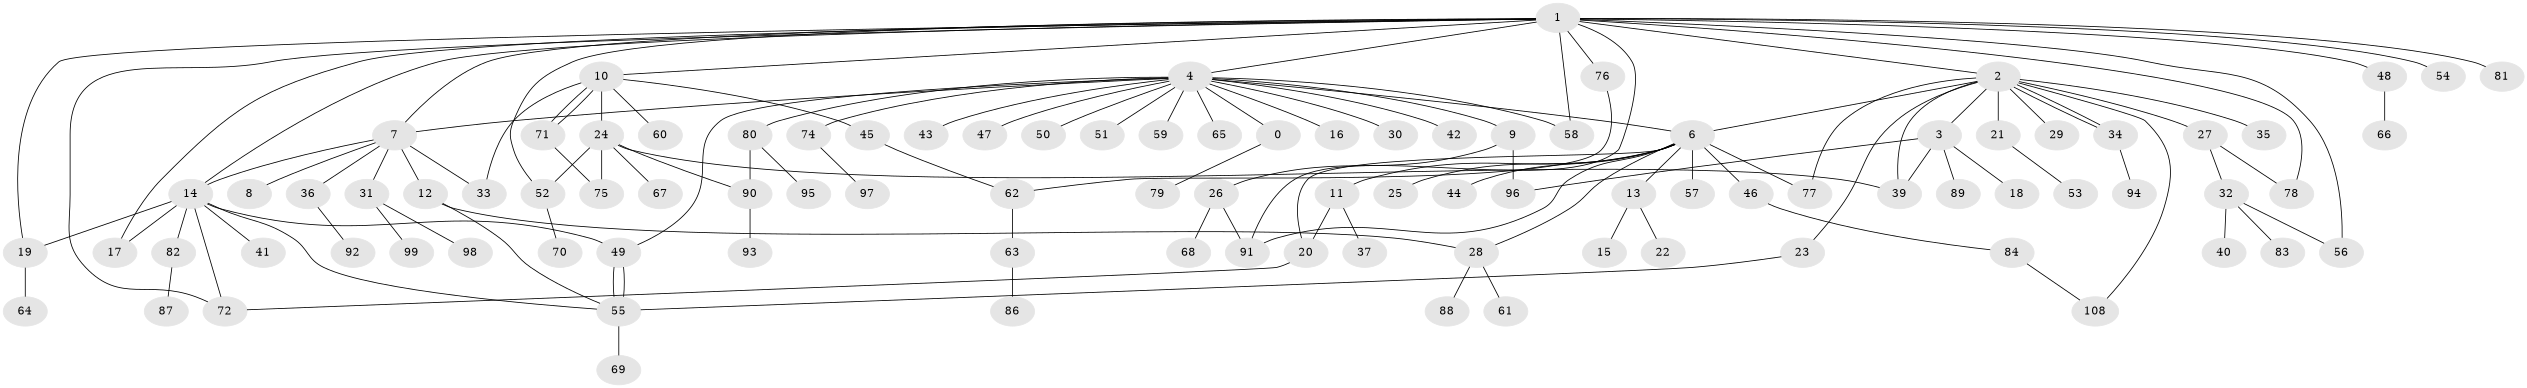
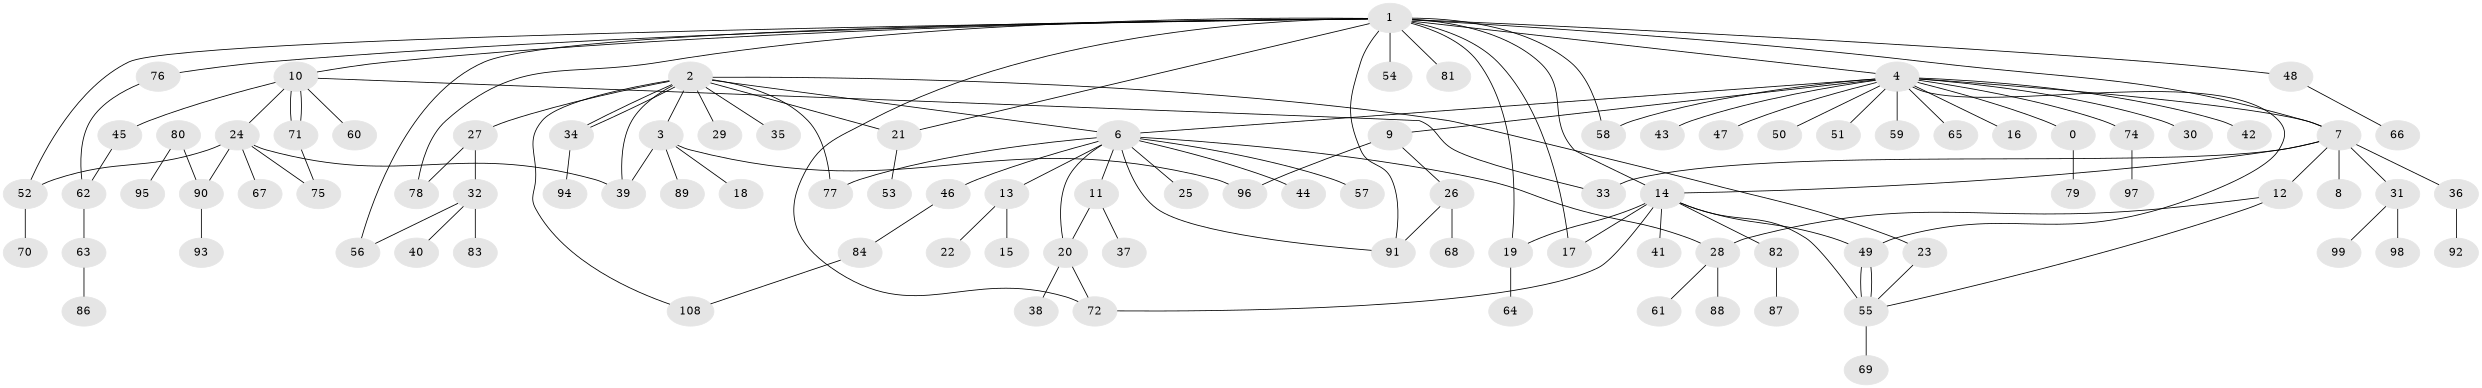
(1778, 47) -> (1145, 77)
(875, 100) -> none
none -> (1036, 311)
